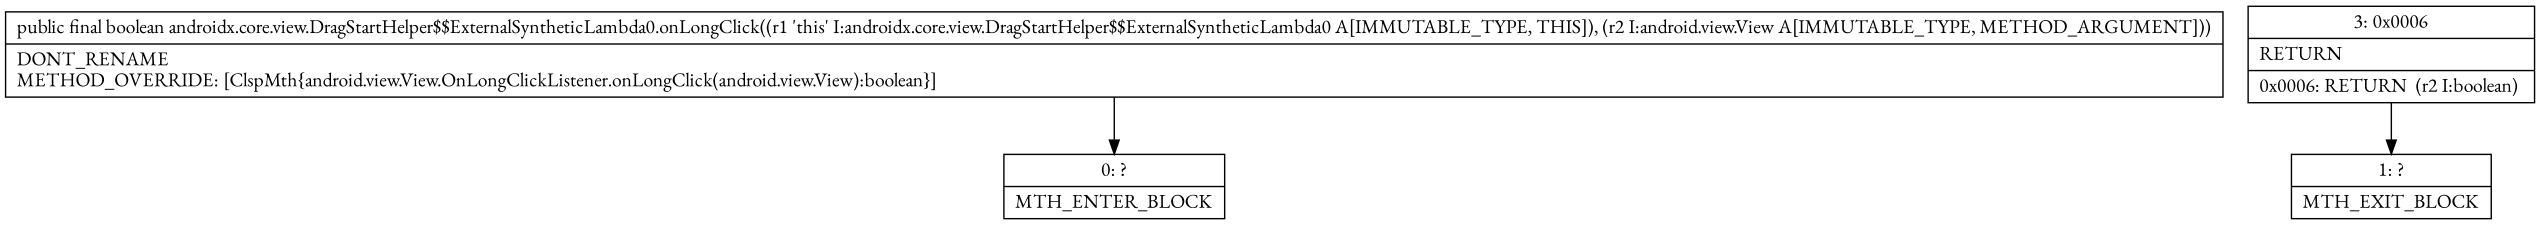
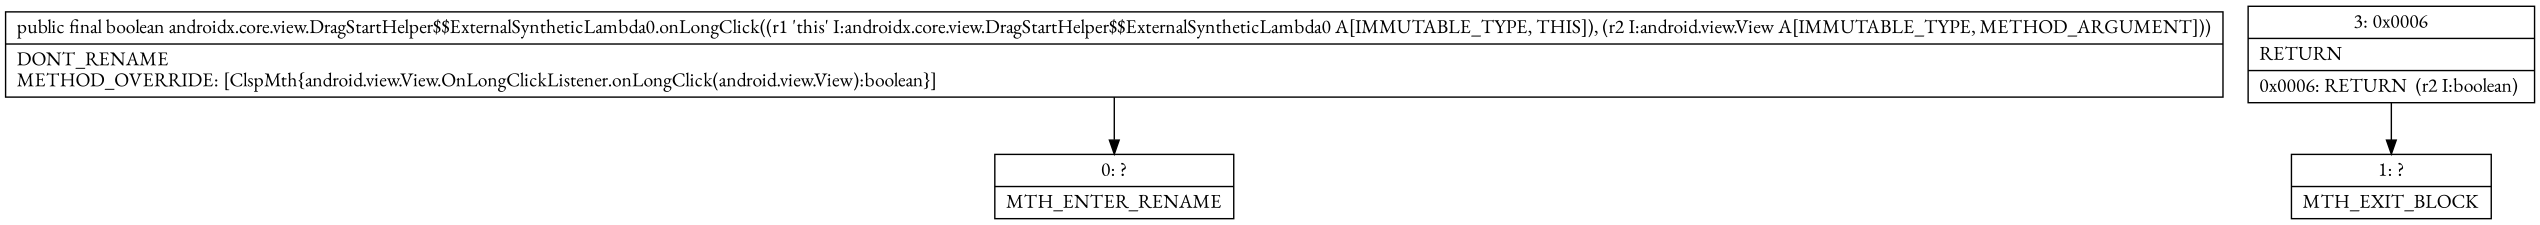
(1114, 202) -> (1114, 202)
